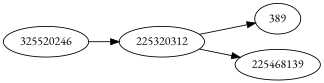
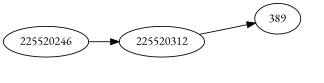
(46, 42) -> (46, 42)
(162, 42) -> (162, 42)
(278, 65) -> none
